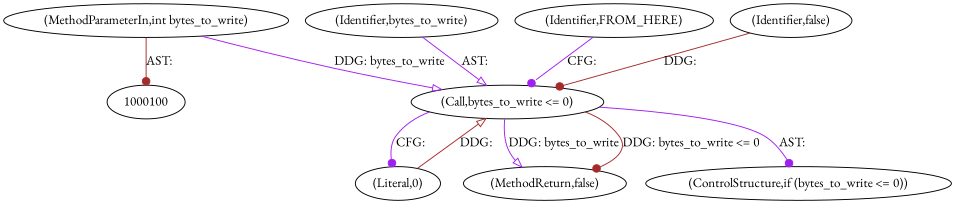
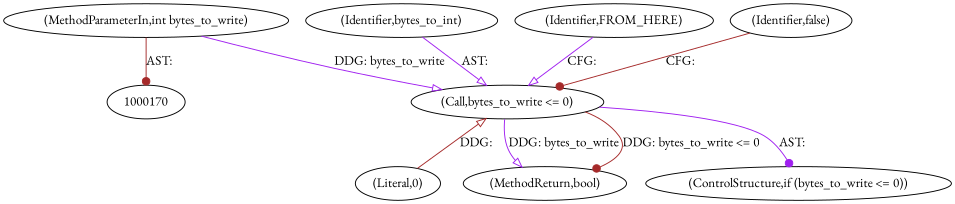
(402, 21) -> (402, 21)
(565, 58) -> (565, 58)
(682, 61) -> (682, 61)
(146, 102) -> (146, 102)
(402, 129) -> none
(545, 183) -> (545, 183)
